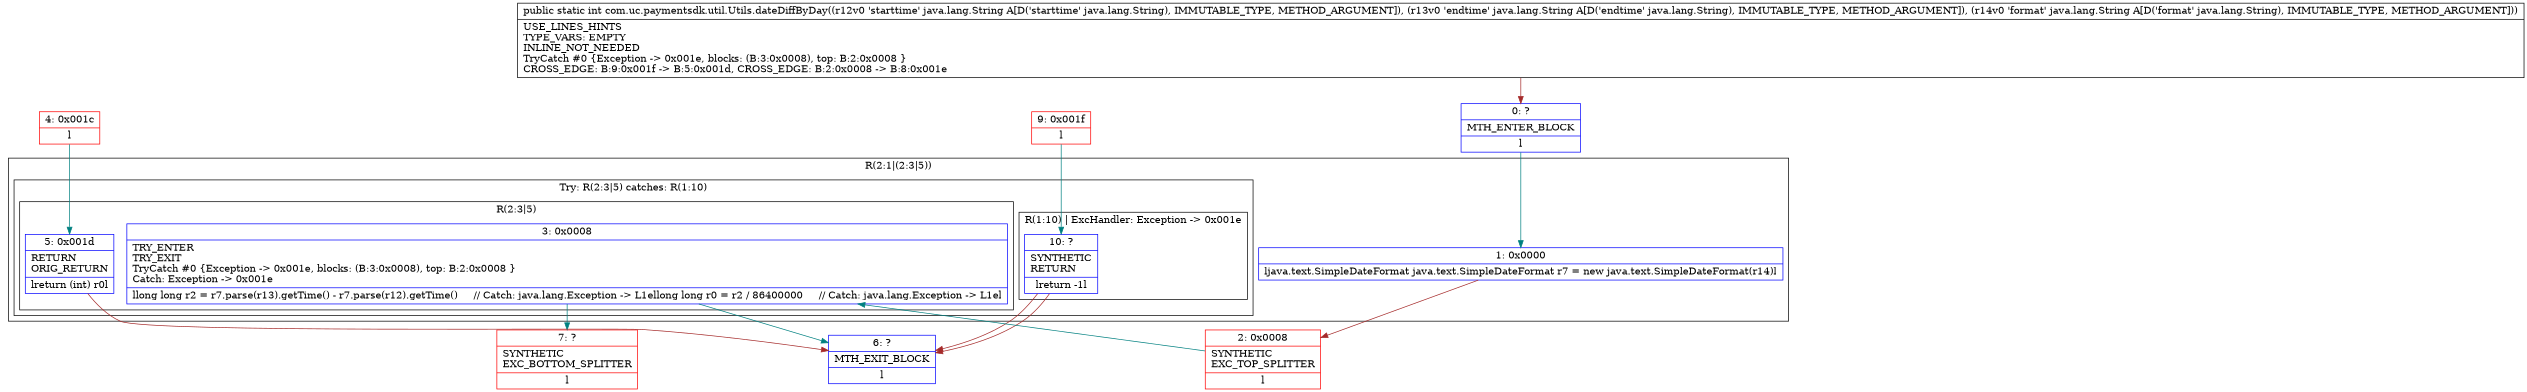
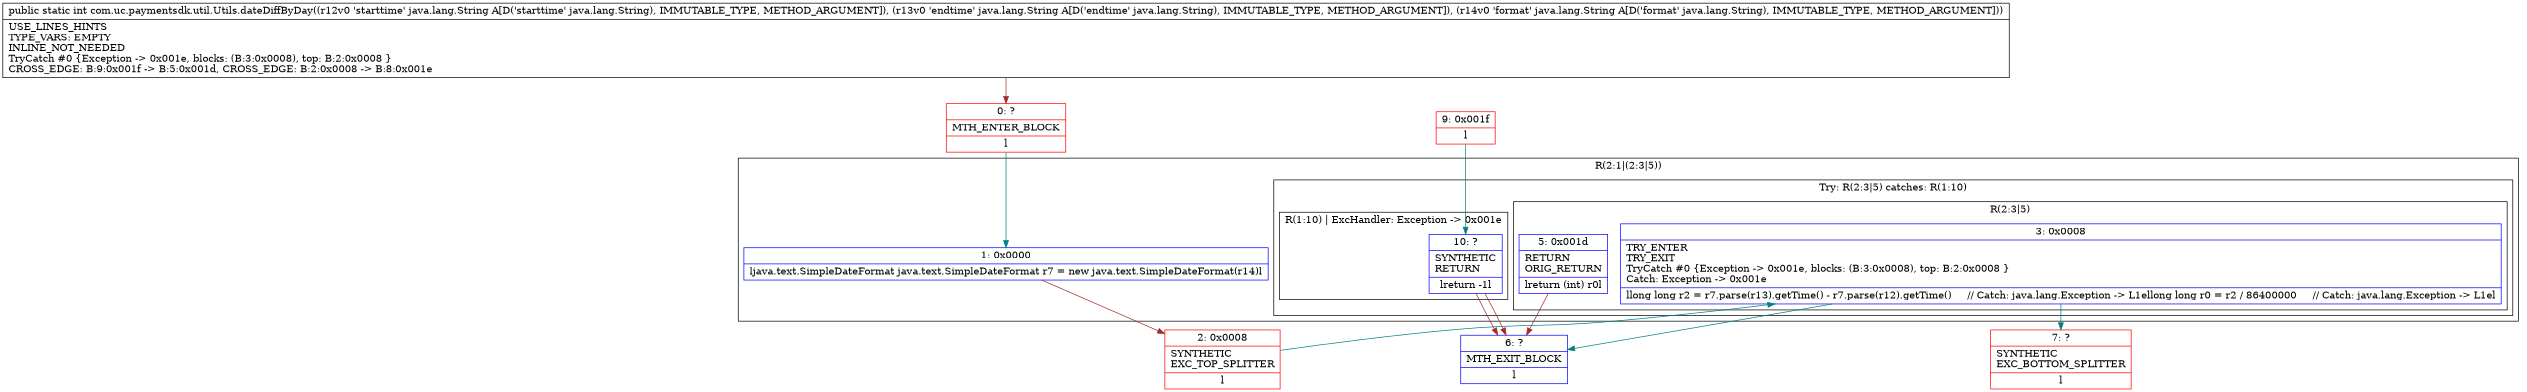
(70, 128) -> none
(1521, 128) -> (1006, 128)
